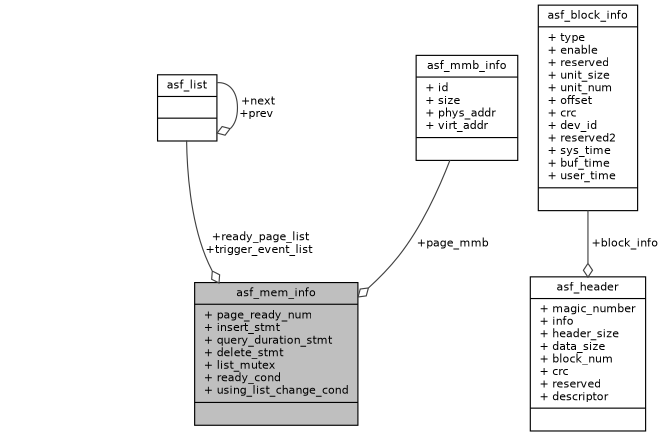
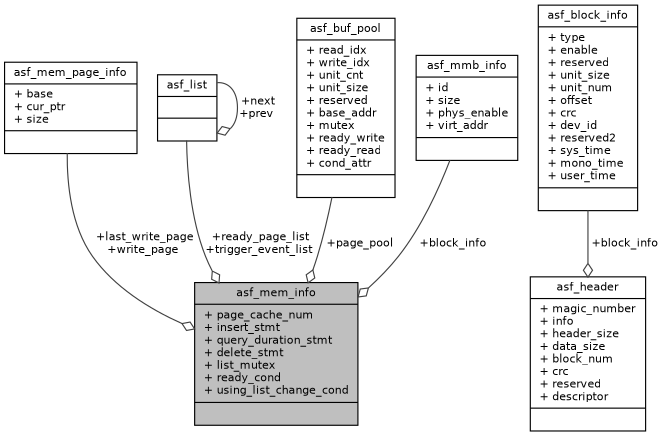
none -> (71, 108)
none -> (346, 108)
(461, 113) -> (467, 113)
(579, 163) -> (586, 163)
(452, 244) -> (452, 244)
(259, 315) -> (259, 315)
